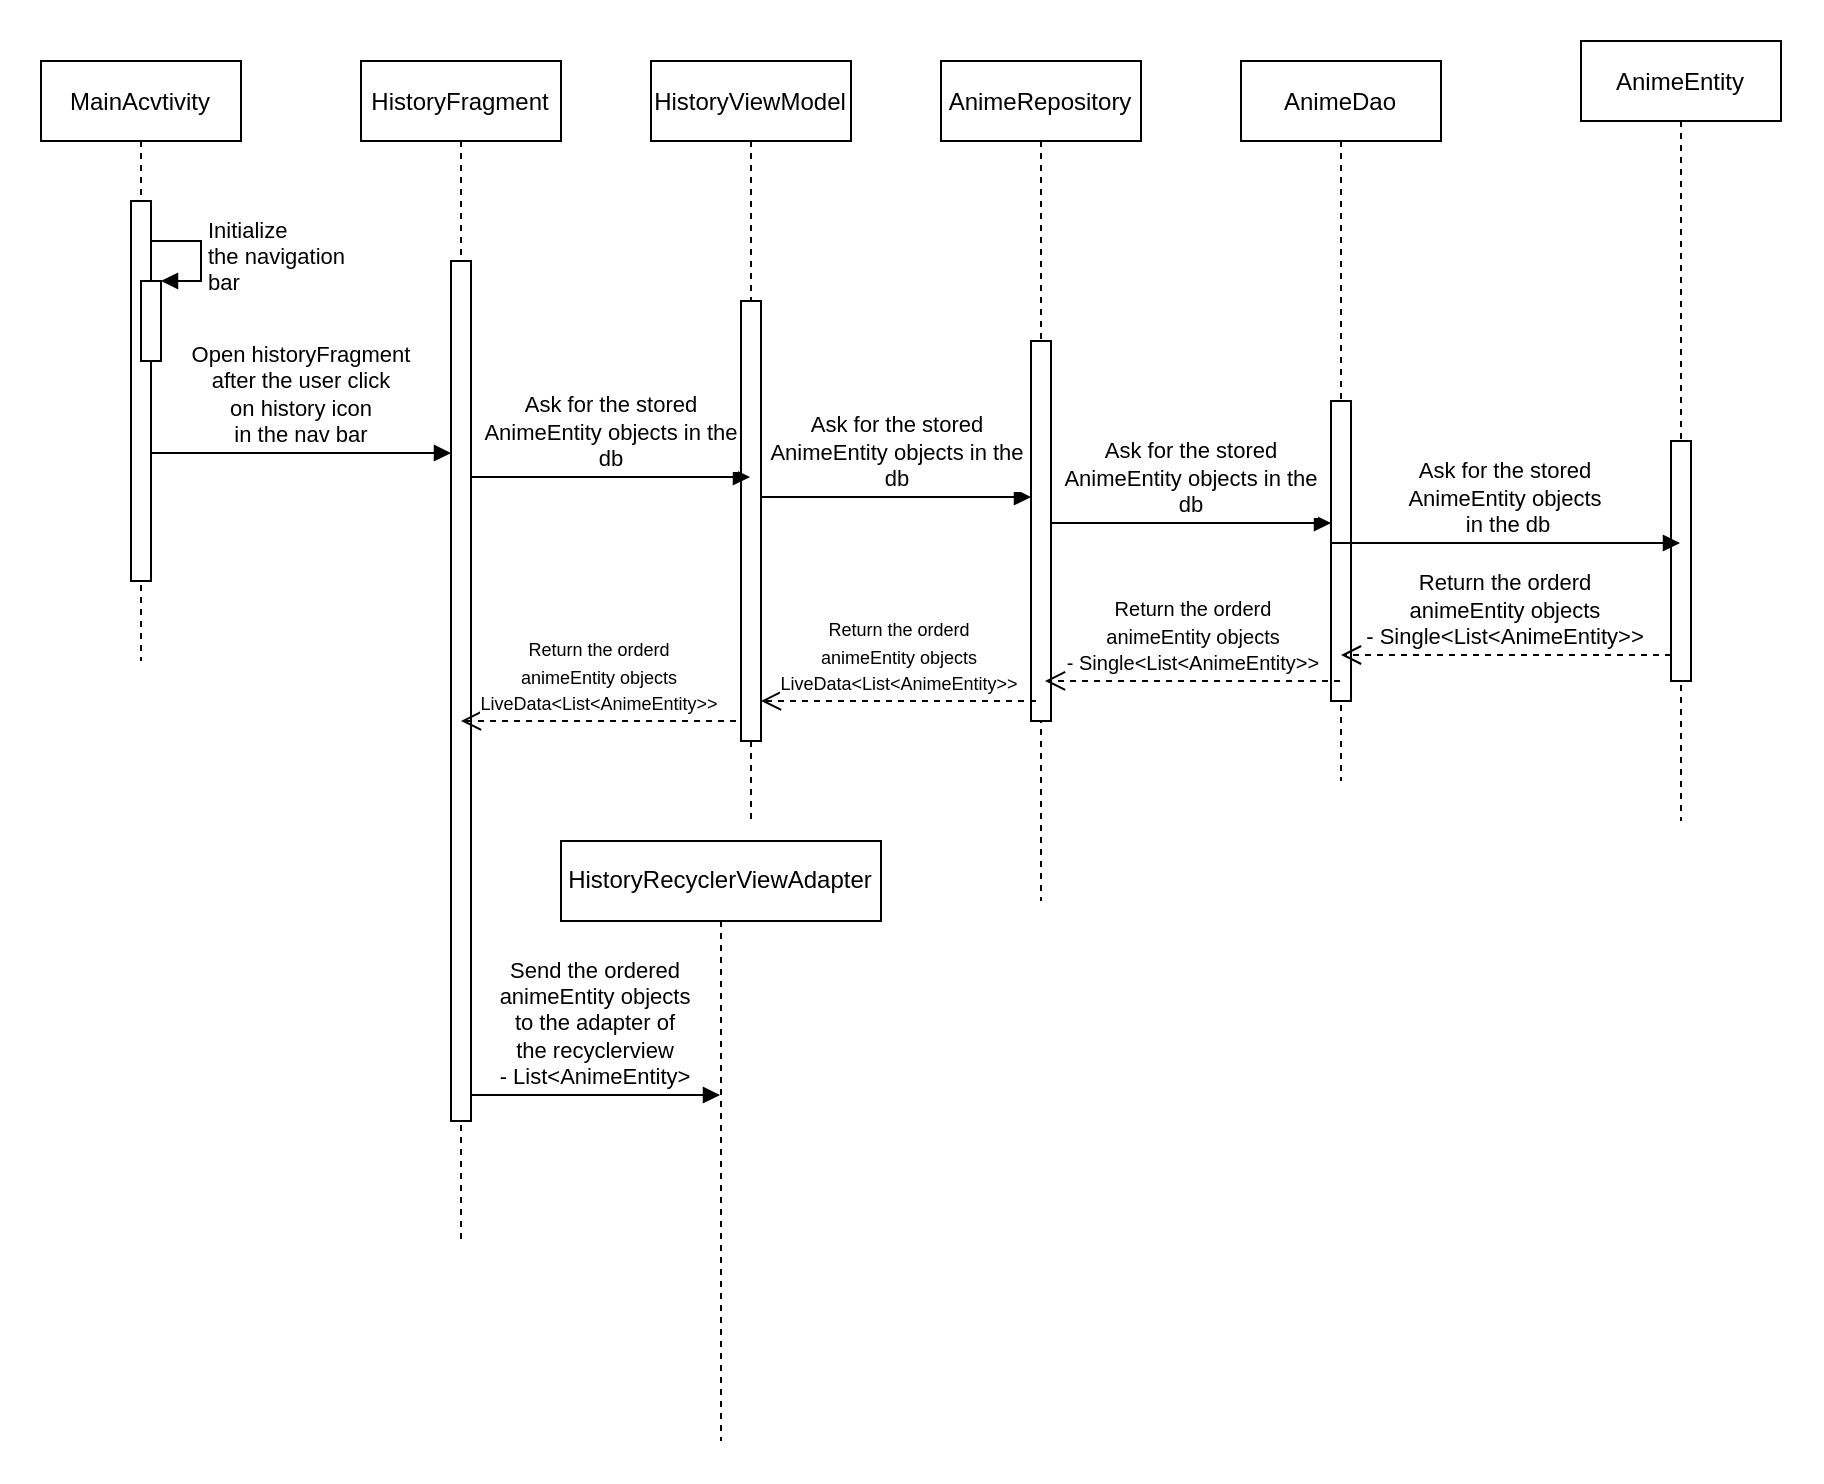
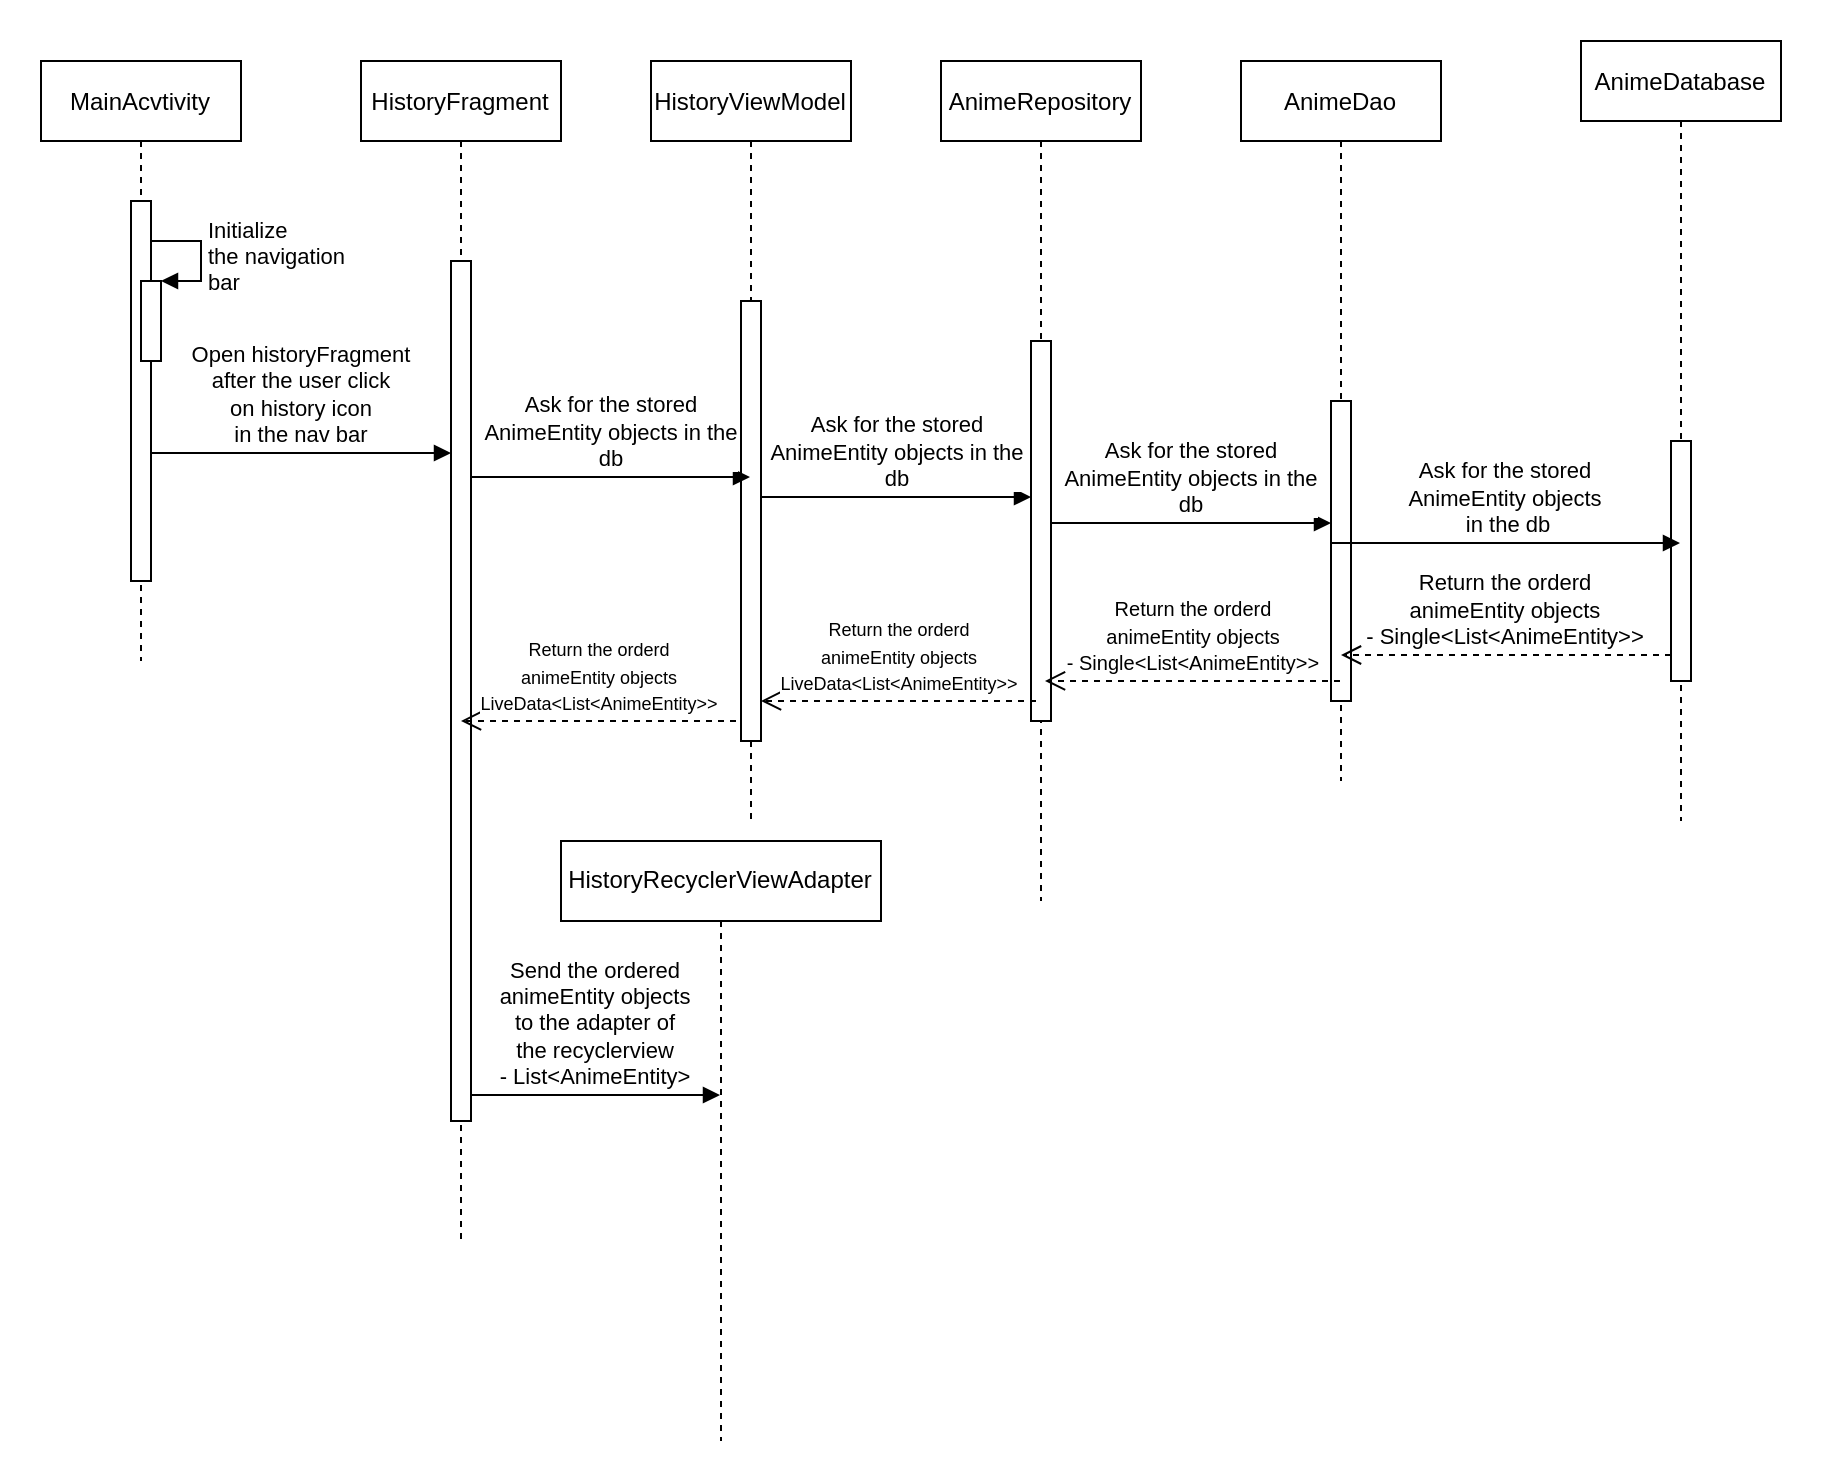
(1680, 82) -> (1680, 82)
